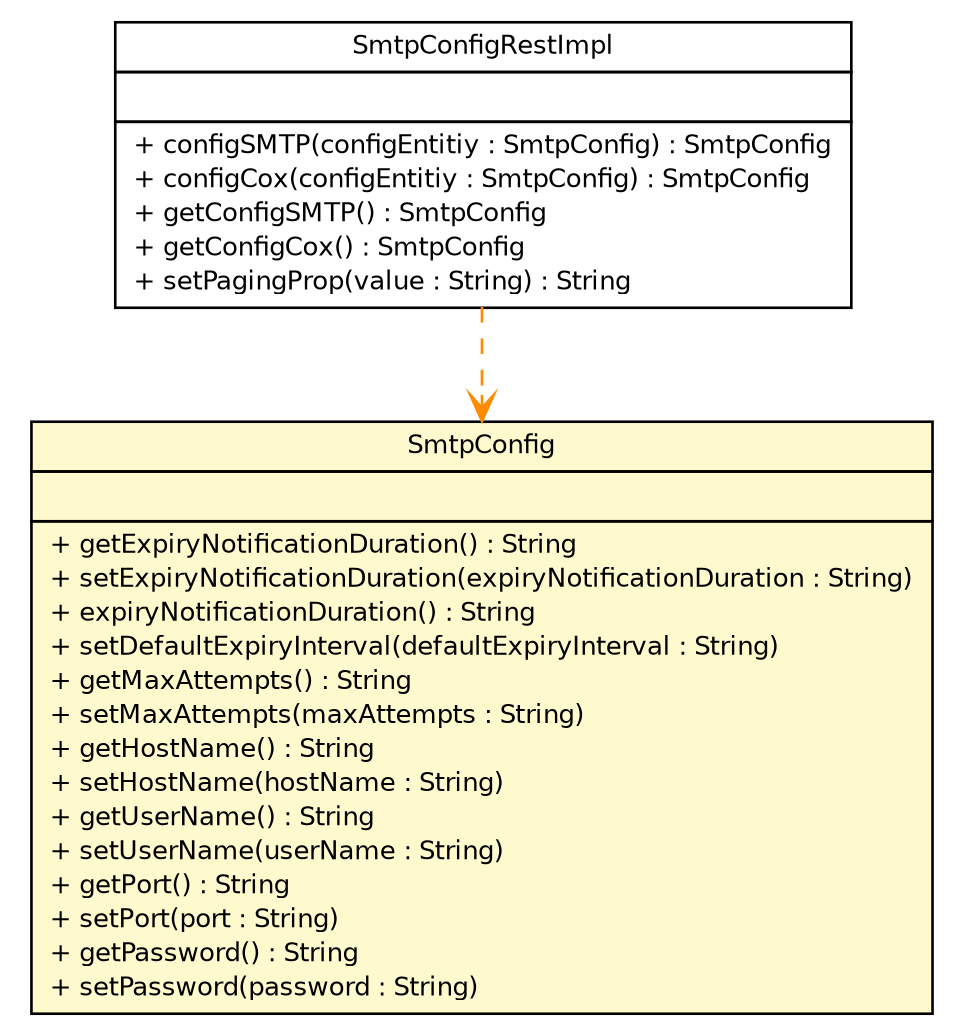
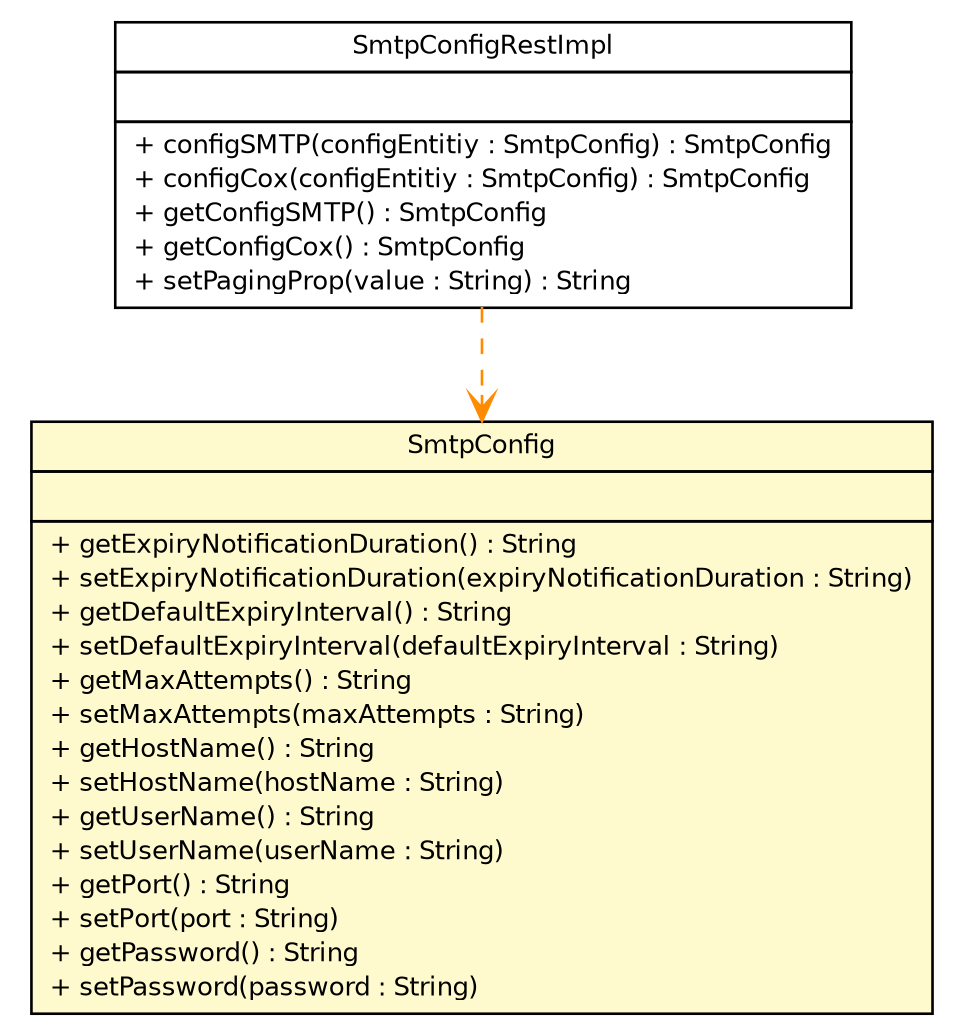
(293, 613) -> (282, 613)
